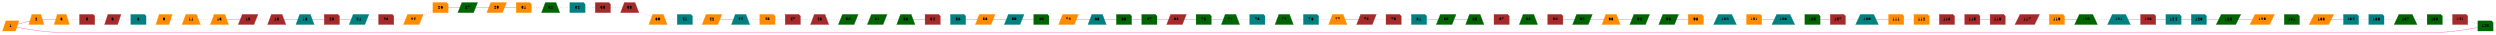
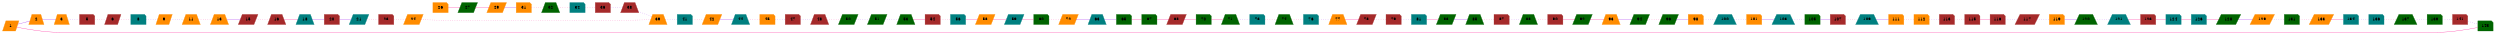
(428, 13) -> (536, 21)
